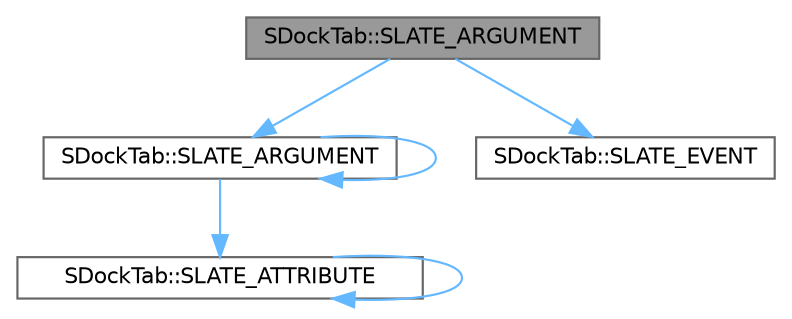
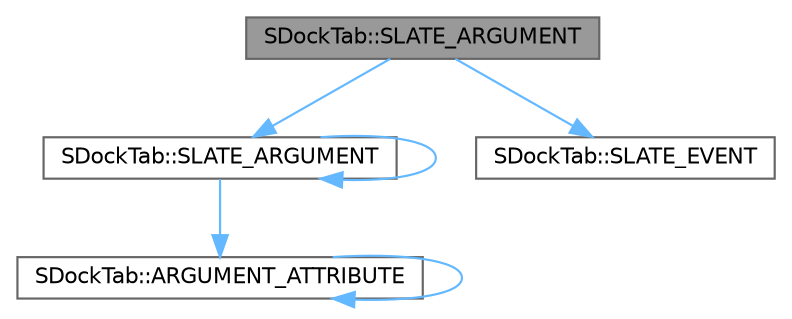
(220, 278) -> (220, 278)
